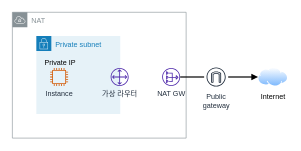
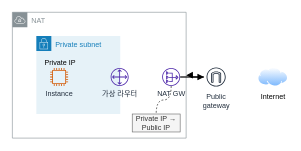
(189, 77) -> (189, 77)
(240, 77) -> (192, 75)
none -> (164, 100)
none -> (156, 123)
